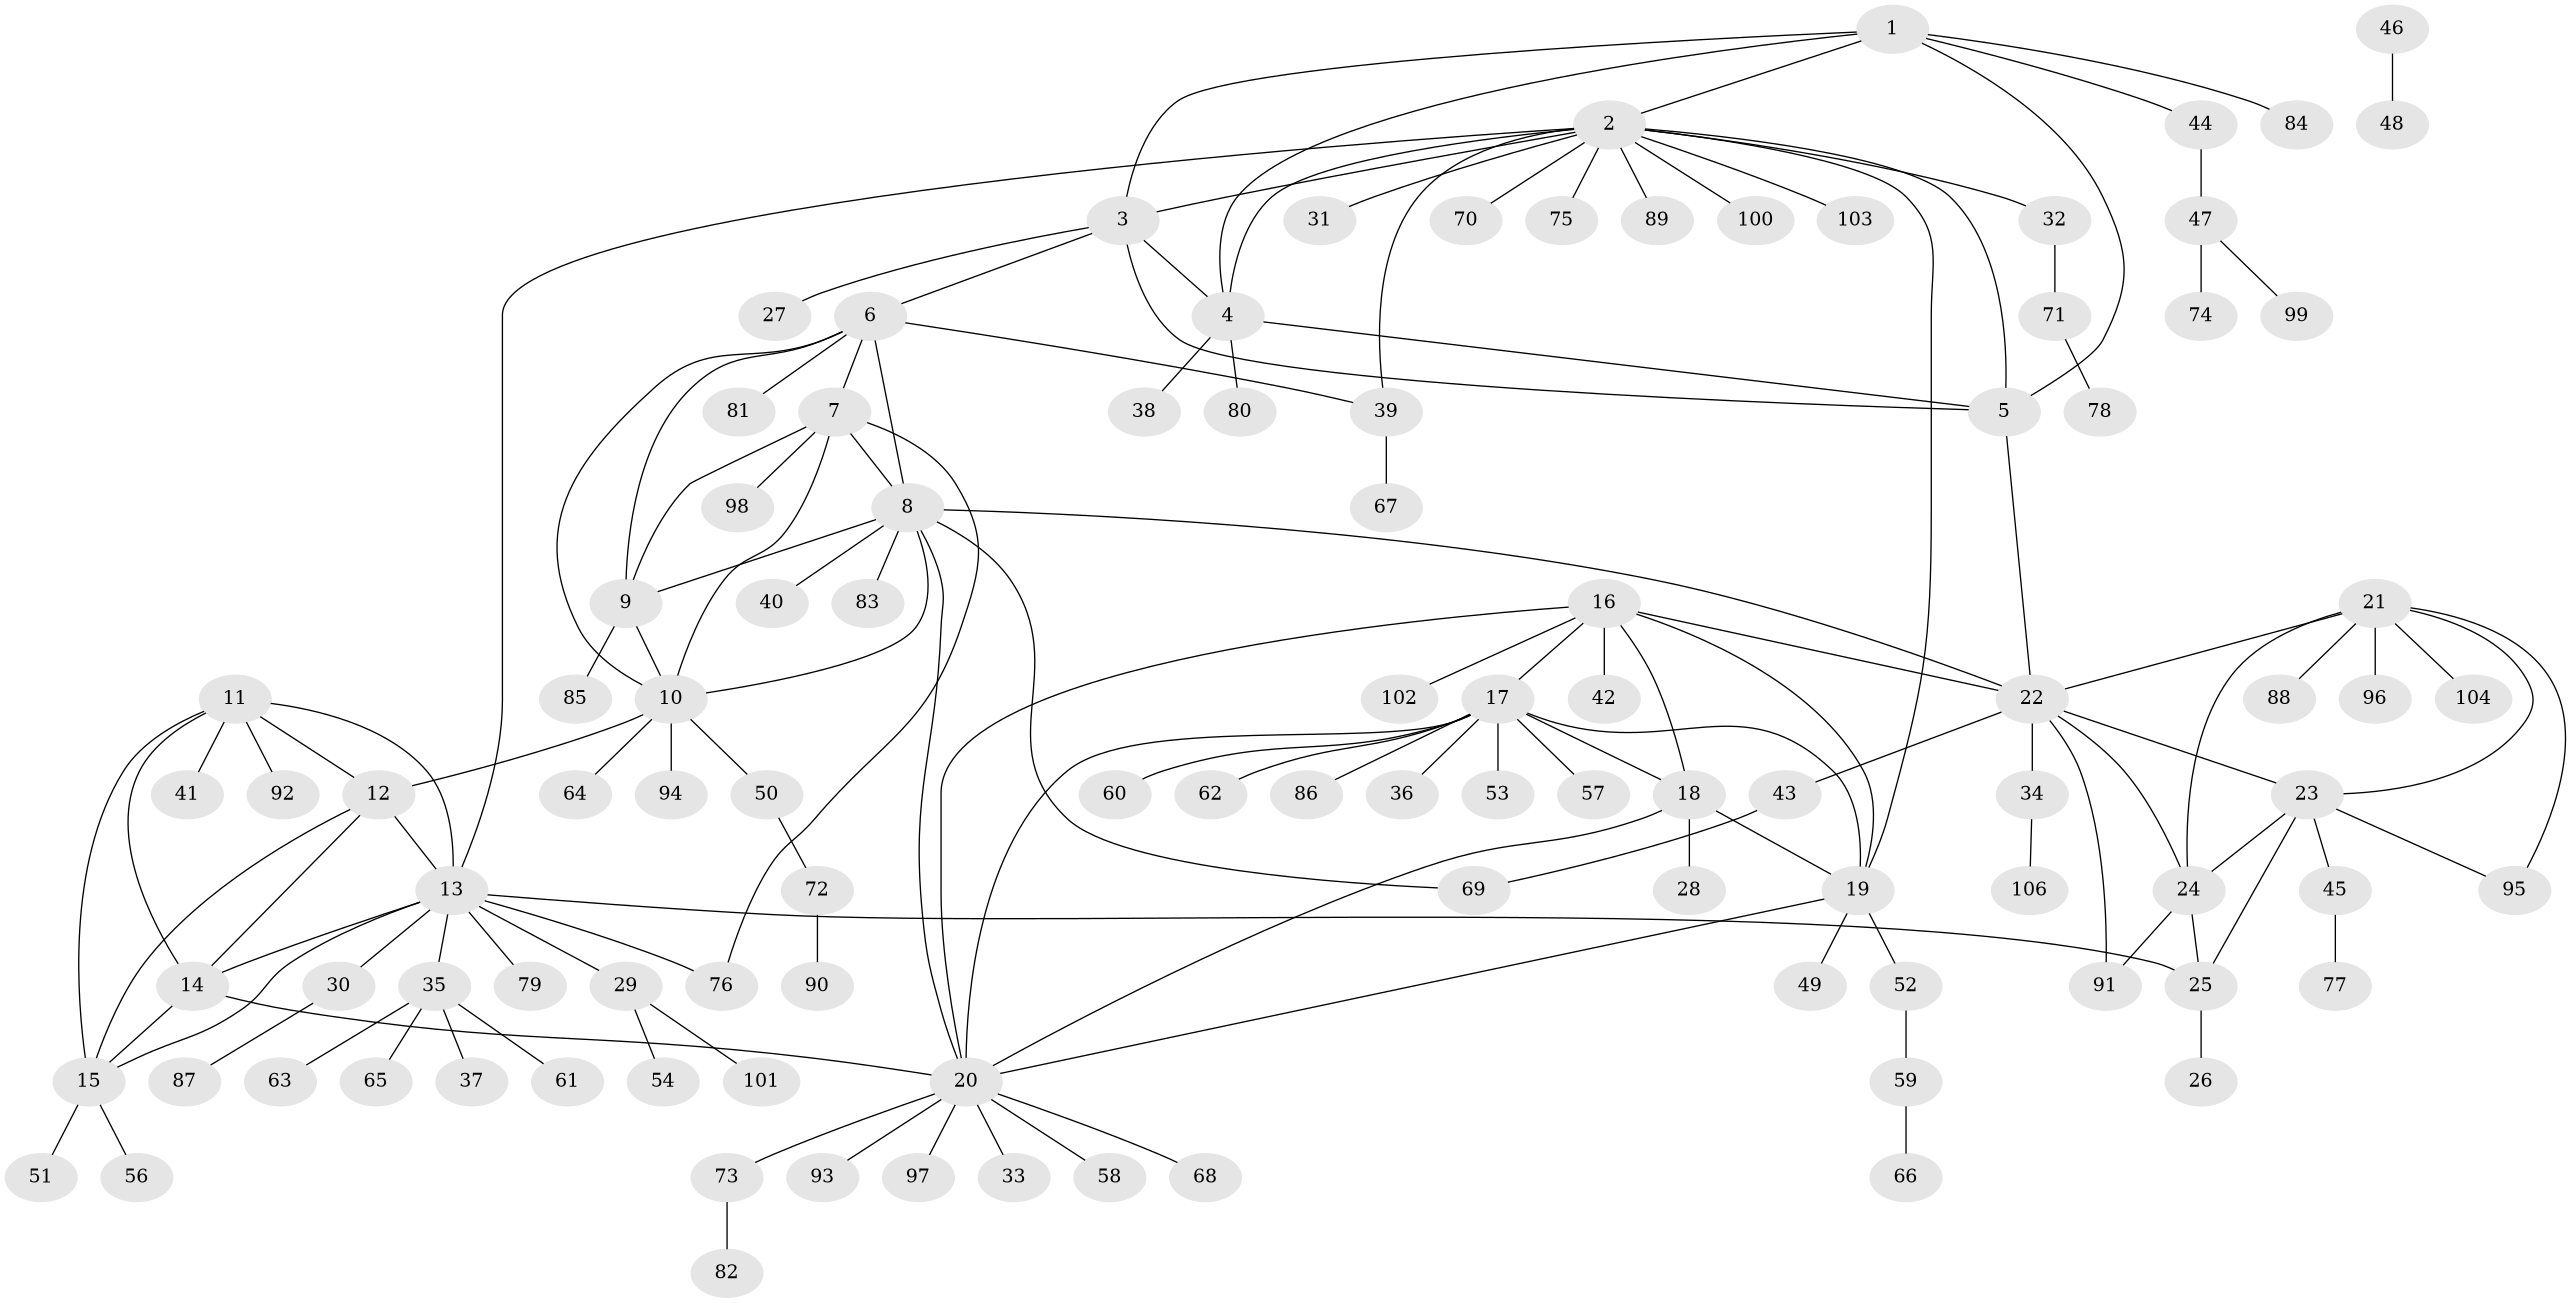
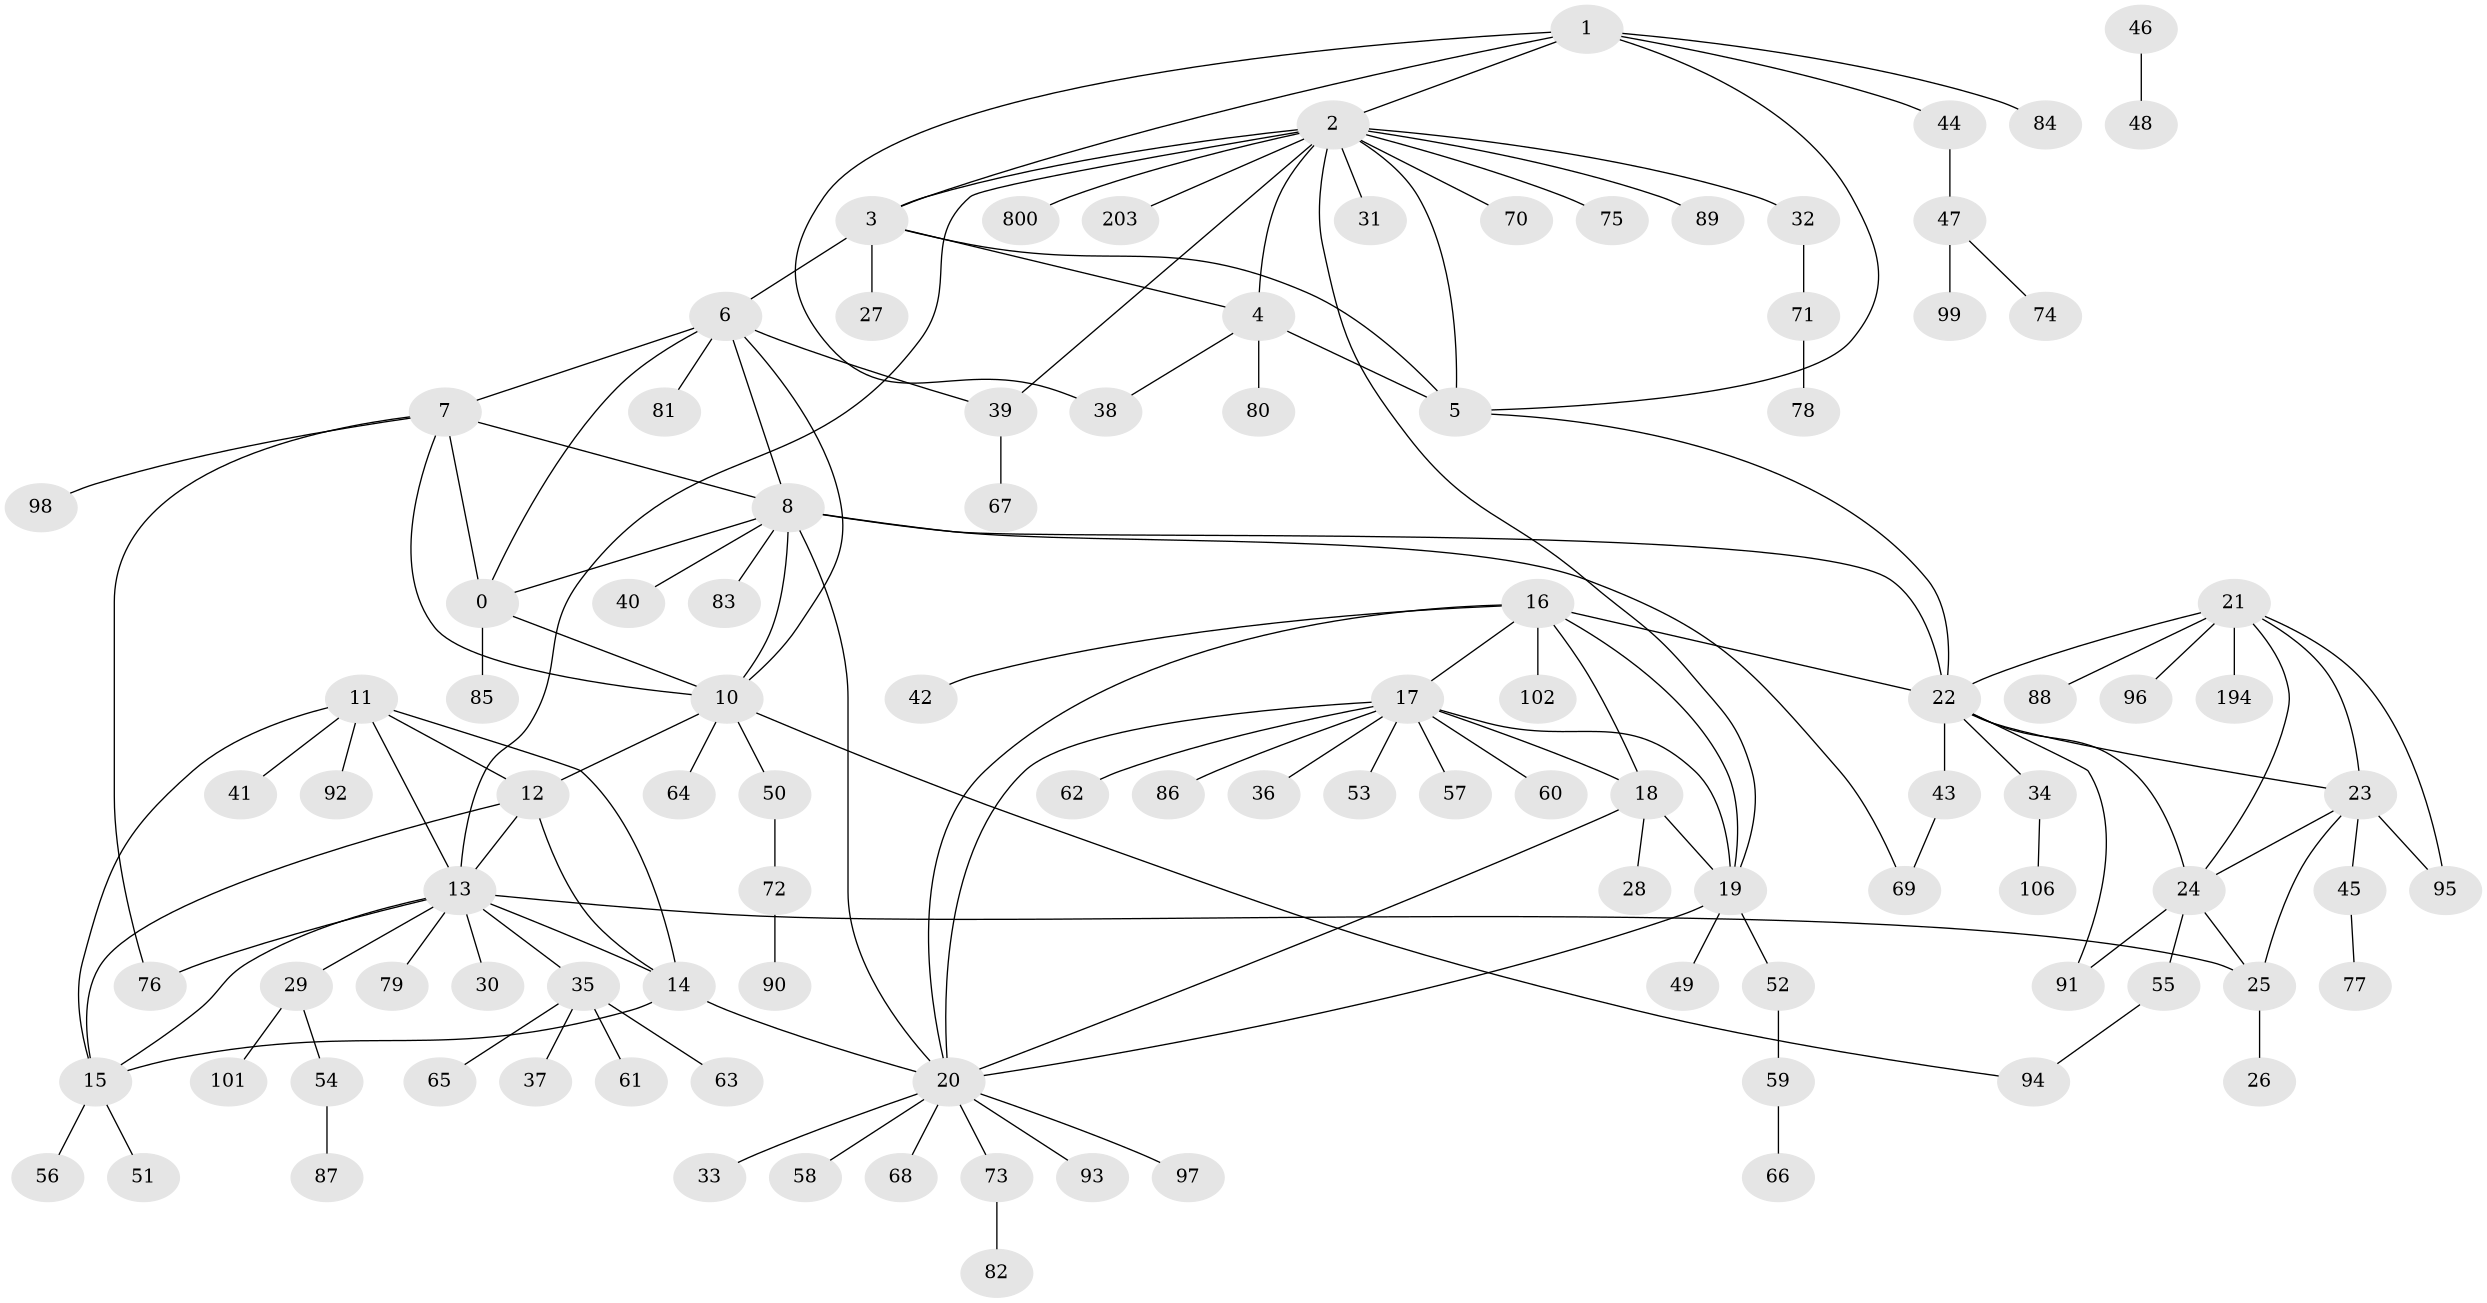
(1488, 93) -> (967, 117)
(1756, 221) -> (1021, 221)
(1856, 221) -> (1120, 221)
(626, 603) -> (482, 603)
(2474, 699) -> (2234, 699)
none -> (2164, 986)
(262, 1034) -> (327, 1130)
